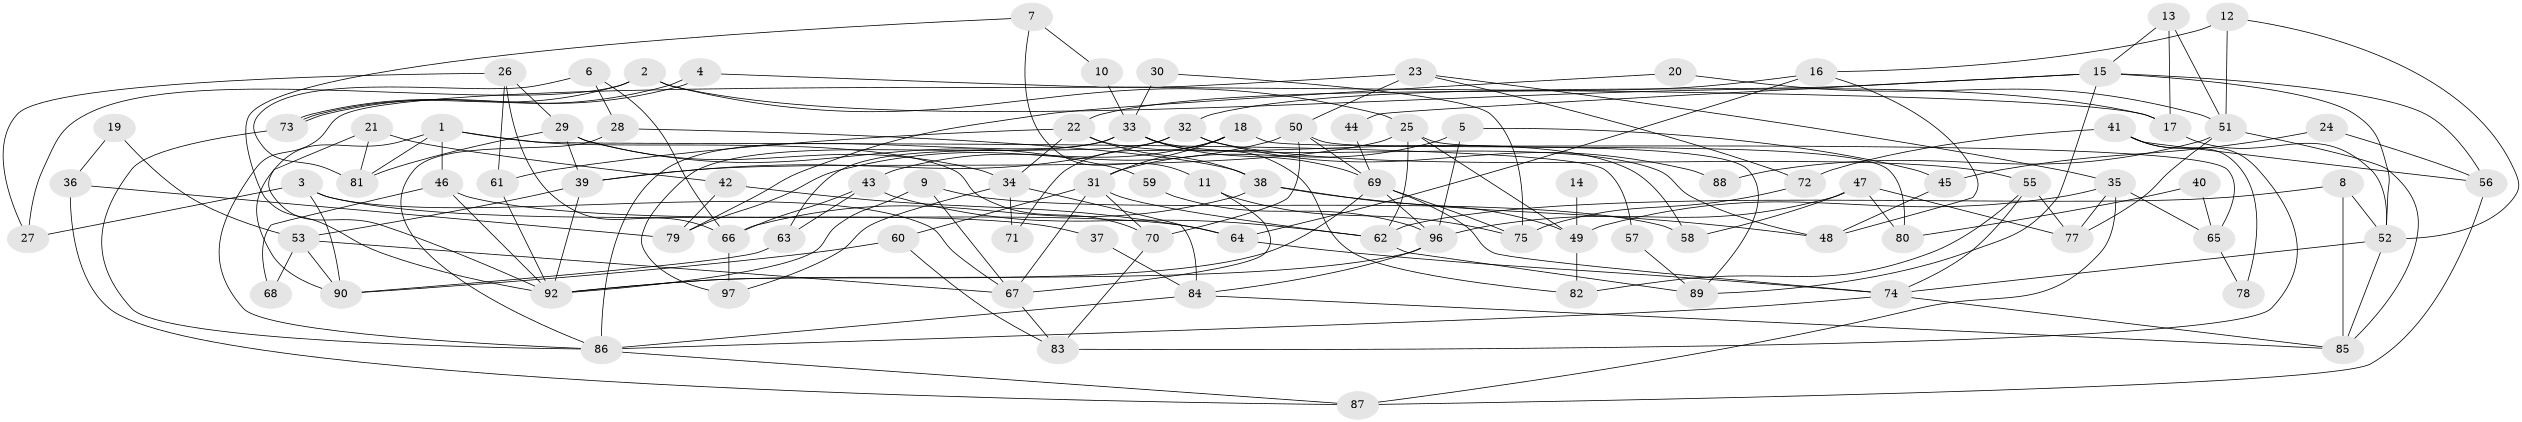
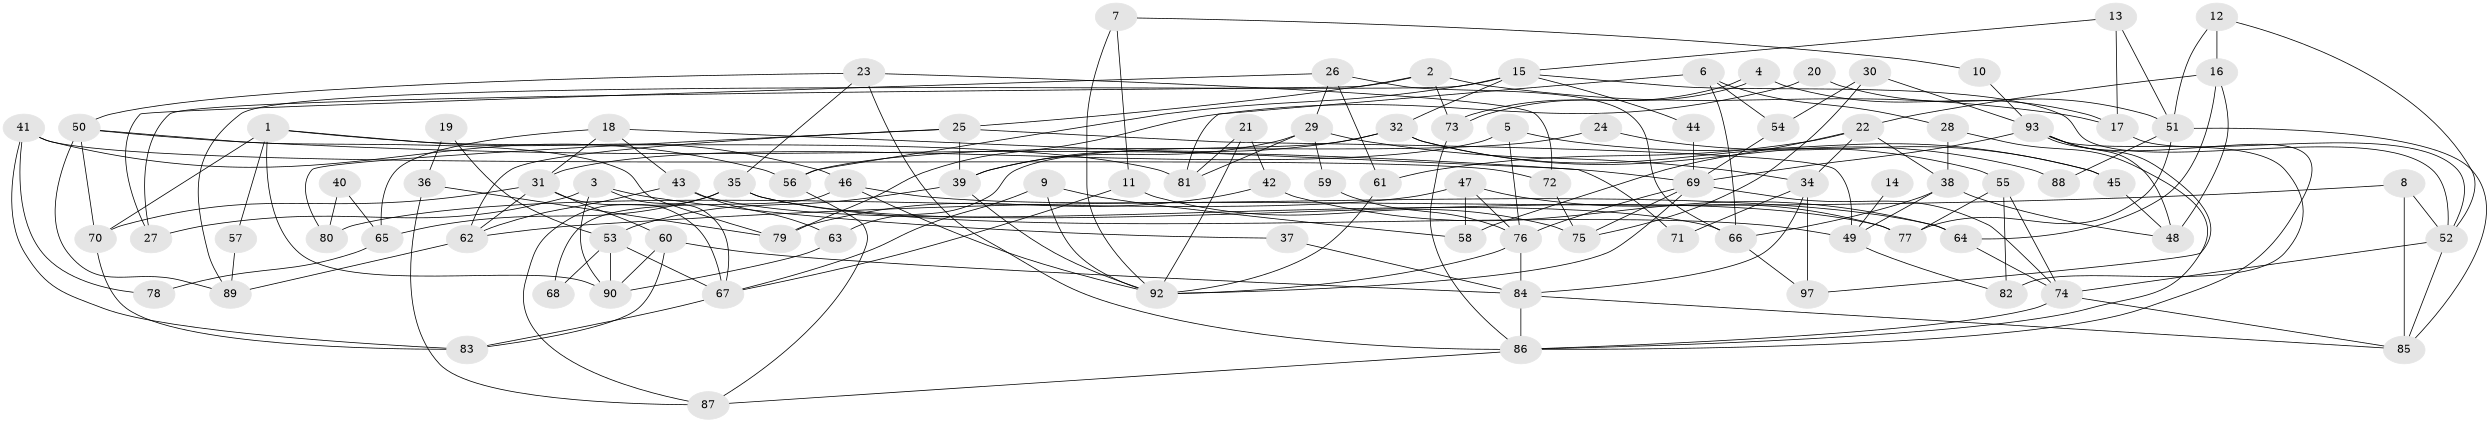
(1130, 128) -> (2033, 128)
none -> (1778, 128)
(1437, 239) -> (1521, 239)
none -> (1052, 272)
